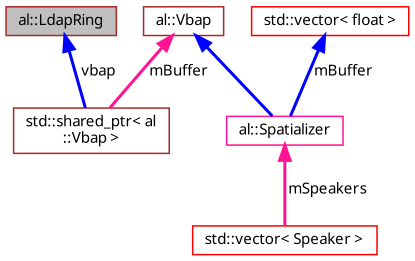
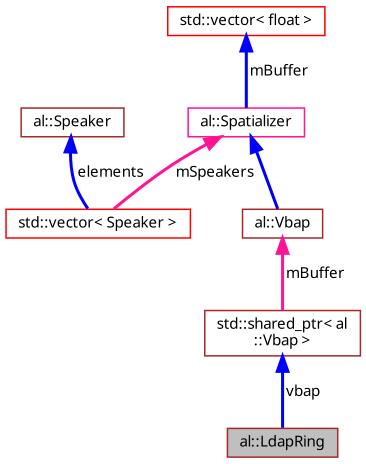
(77, 79) -> (283, 400)
(240, 82) -> (267, 180)
none -> (73, 122)
